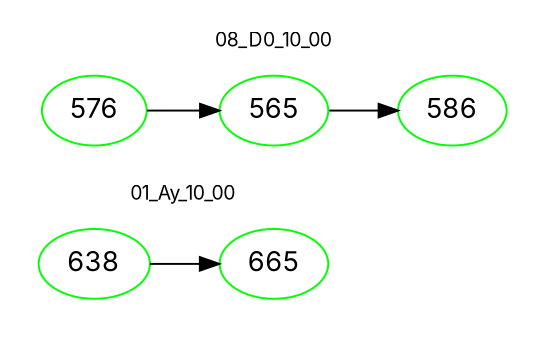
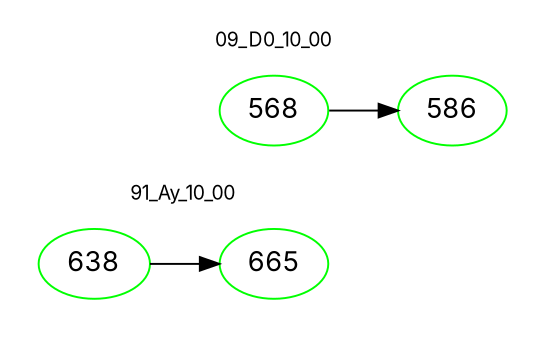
(274, 42) -> (274, 42)
(94, 111) -> none
(274, 111) -> (274, 111)
(183, 195) -> (183, 195)
